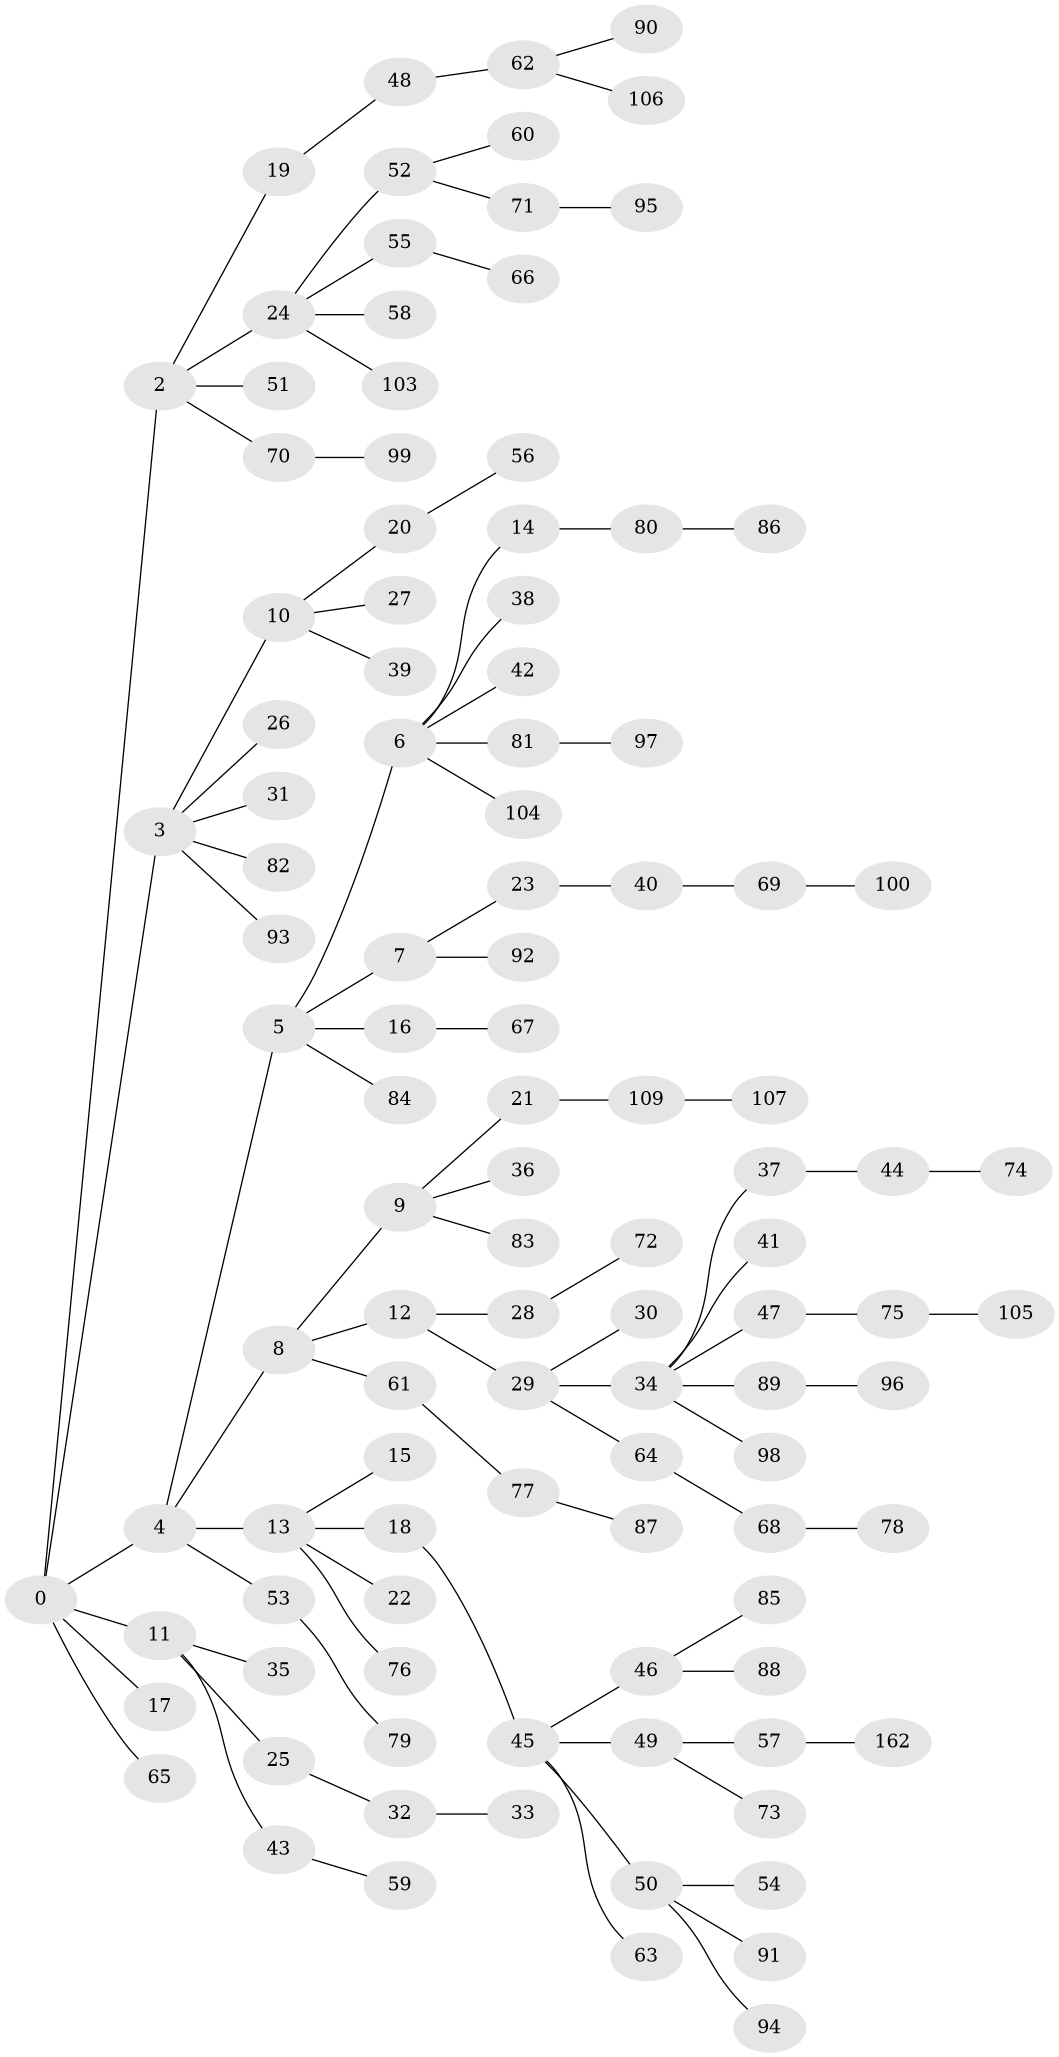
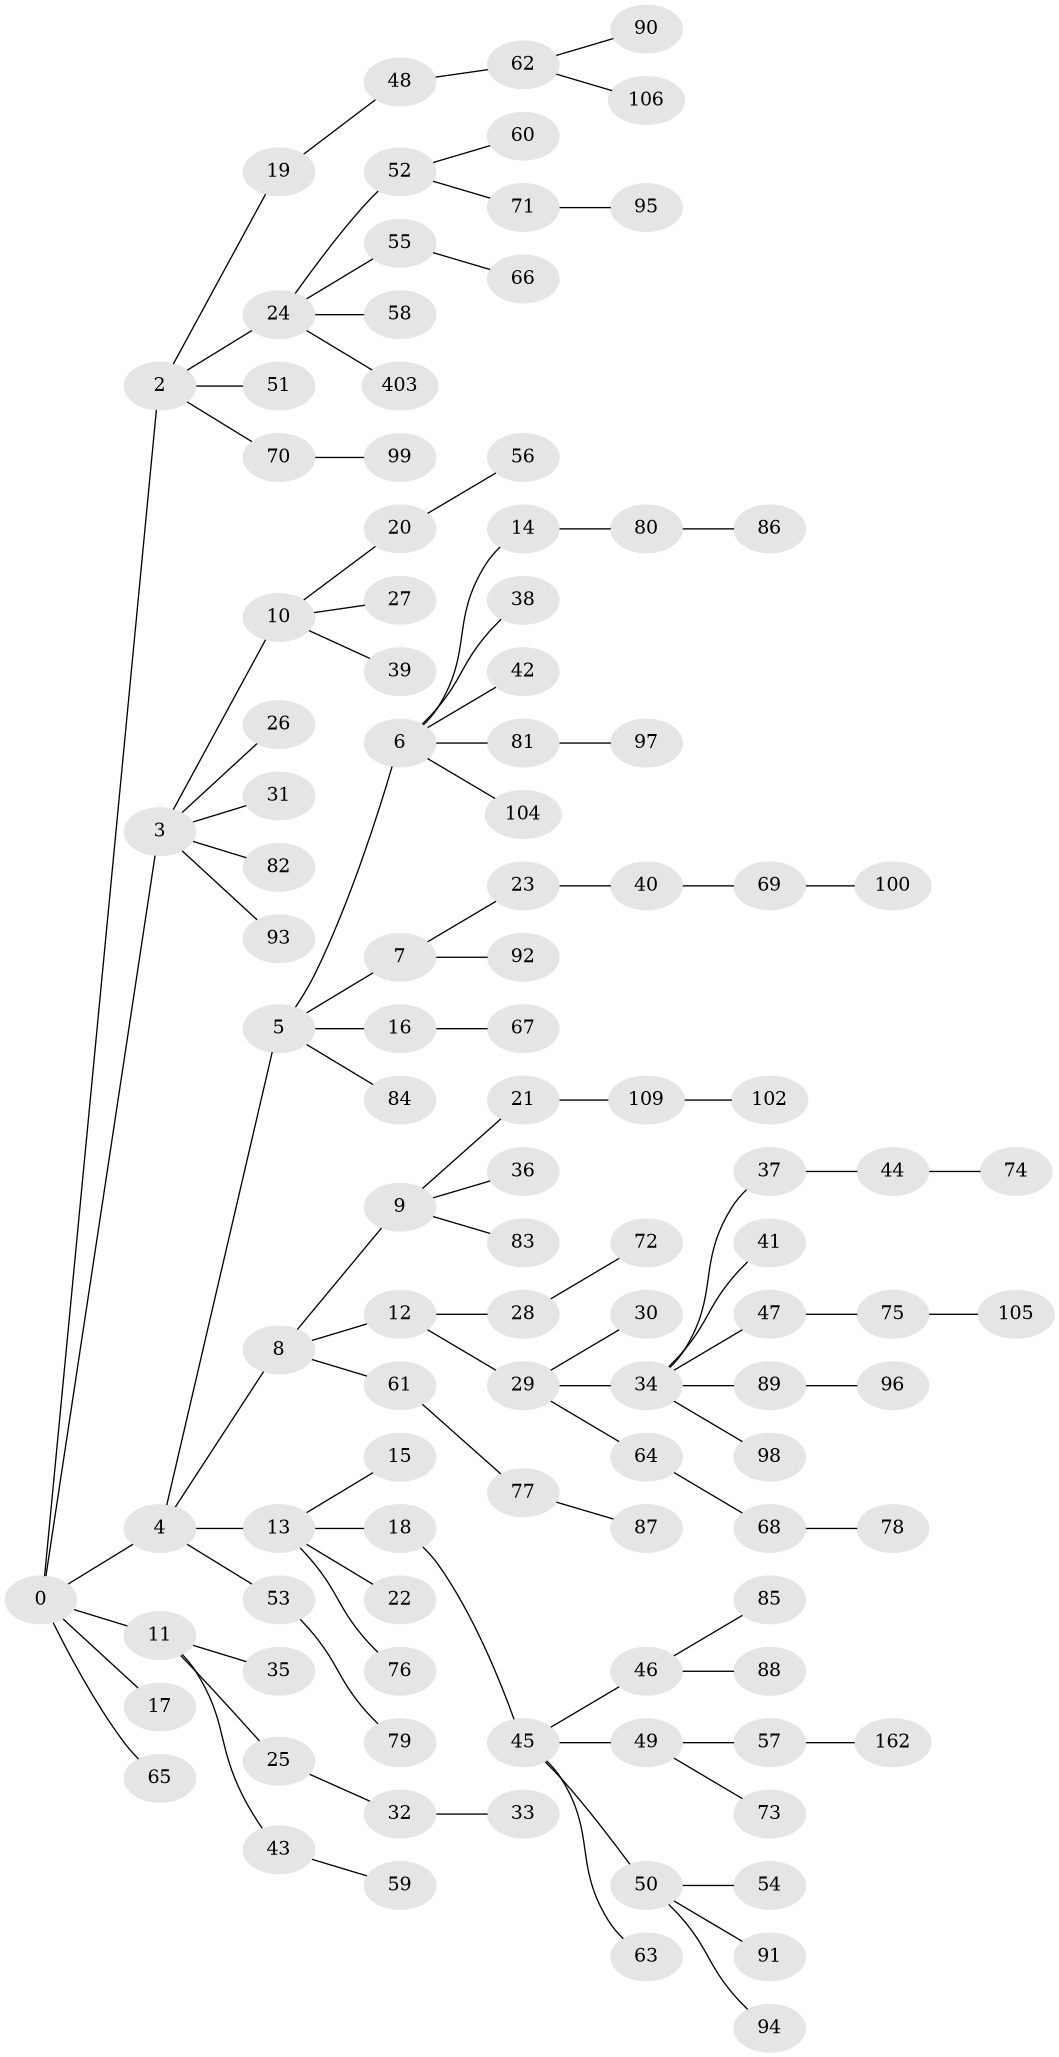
(400, 386) -> (400, 386)
(770, 1100) -> (770, 1100)
